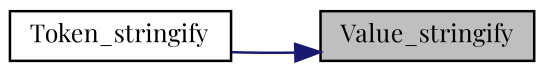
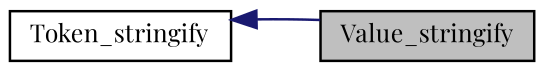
(263, 53) -> (289, 19)
